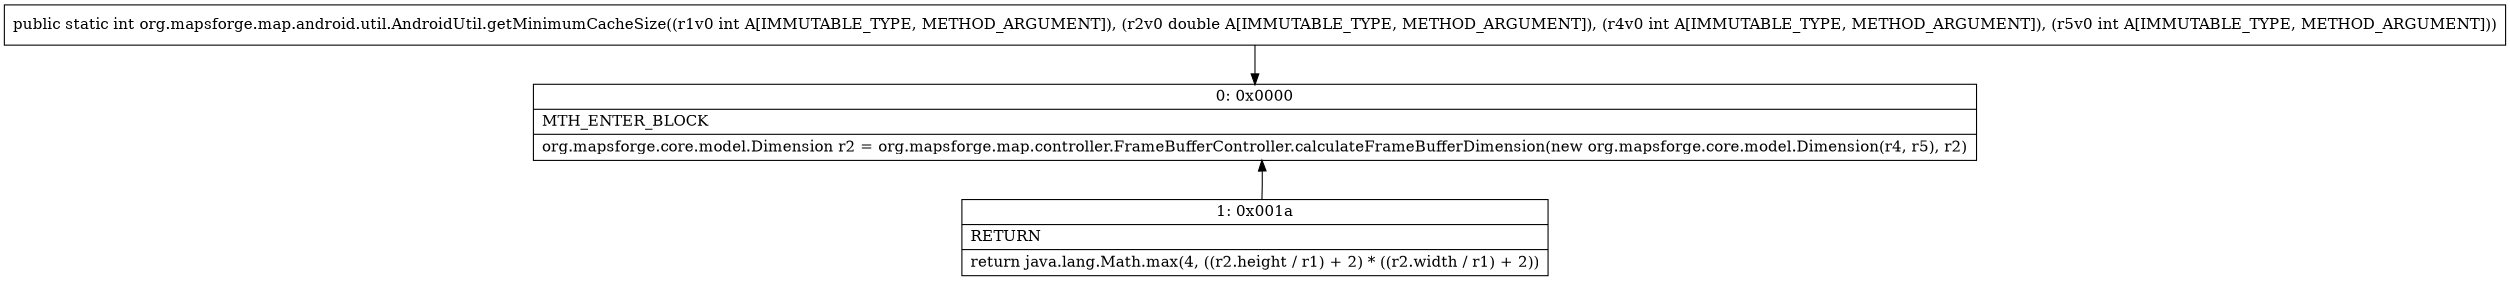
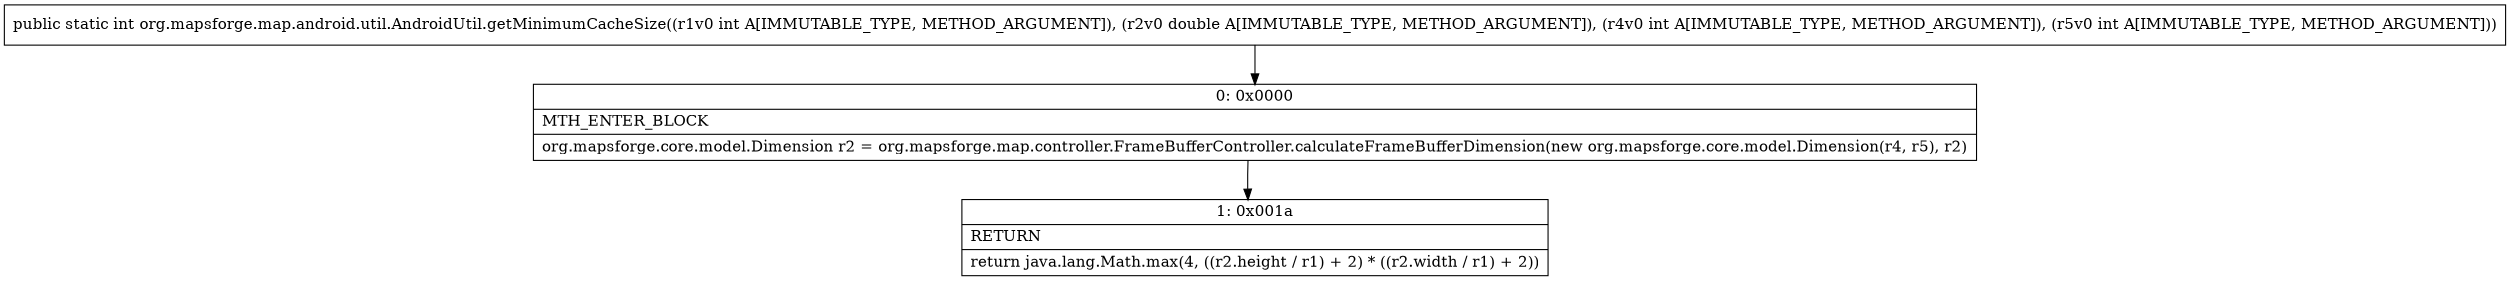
(1262, 186) -> (1248, 175)
